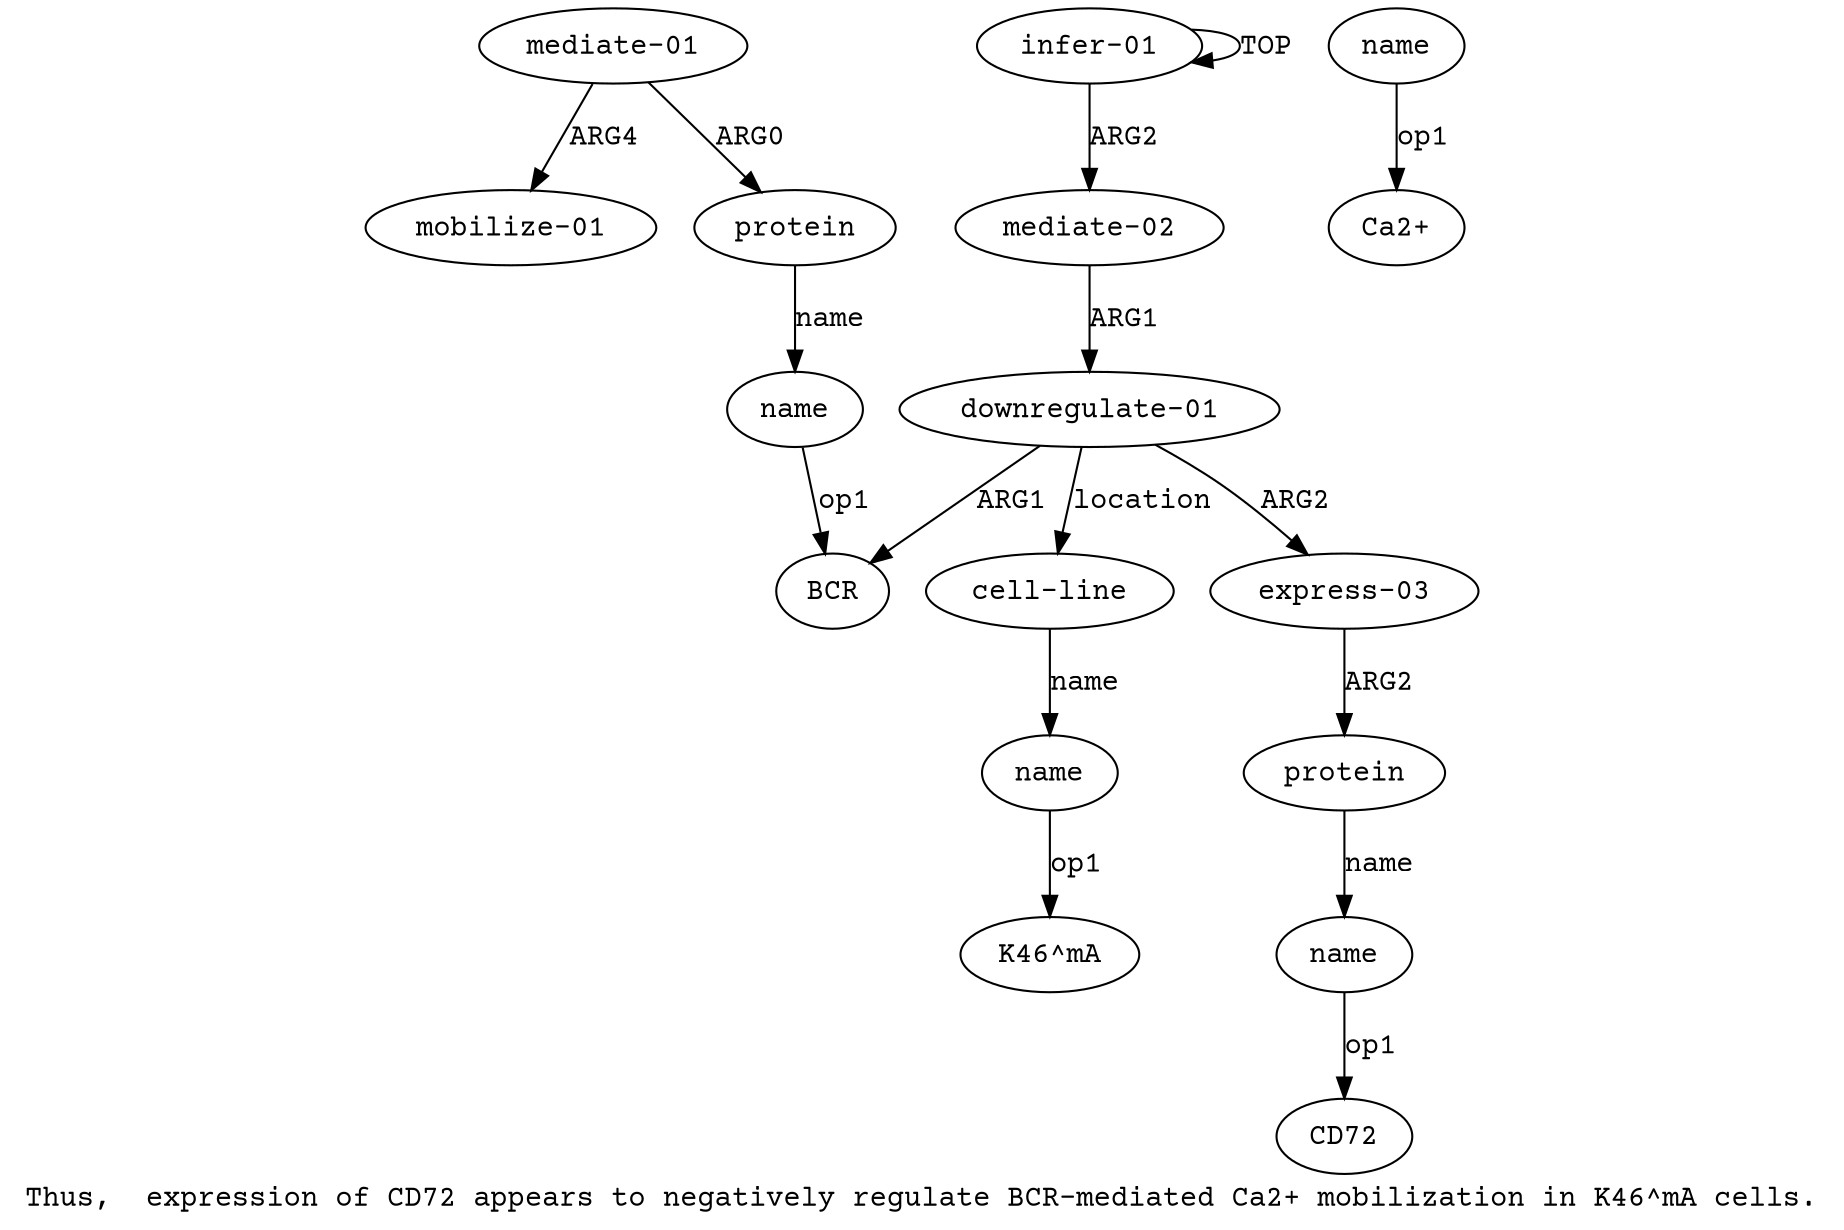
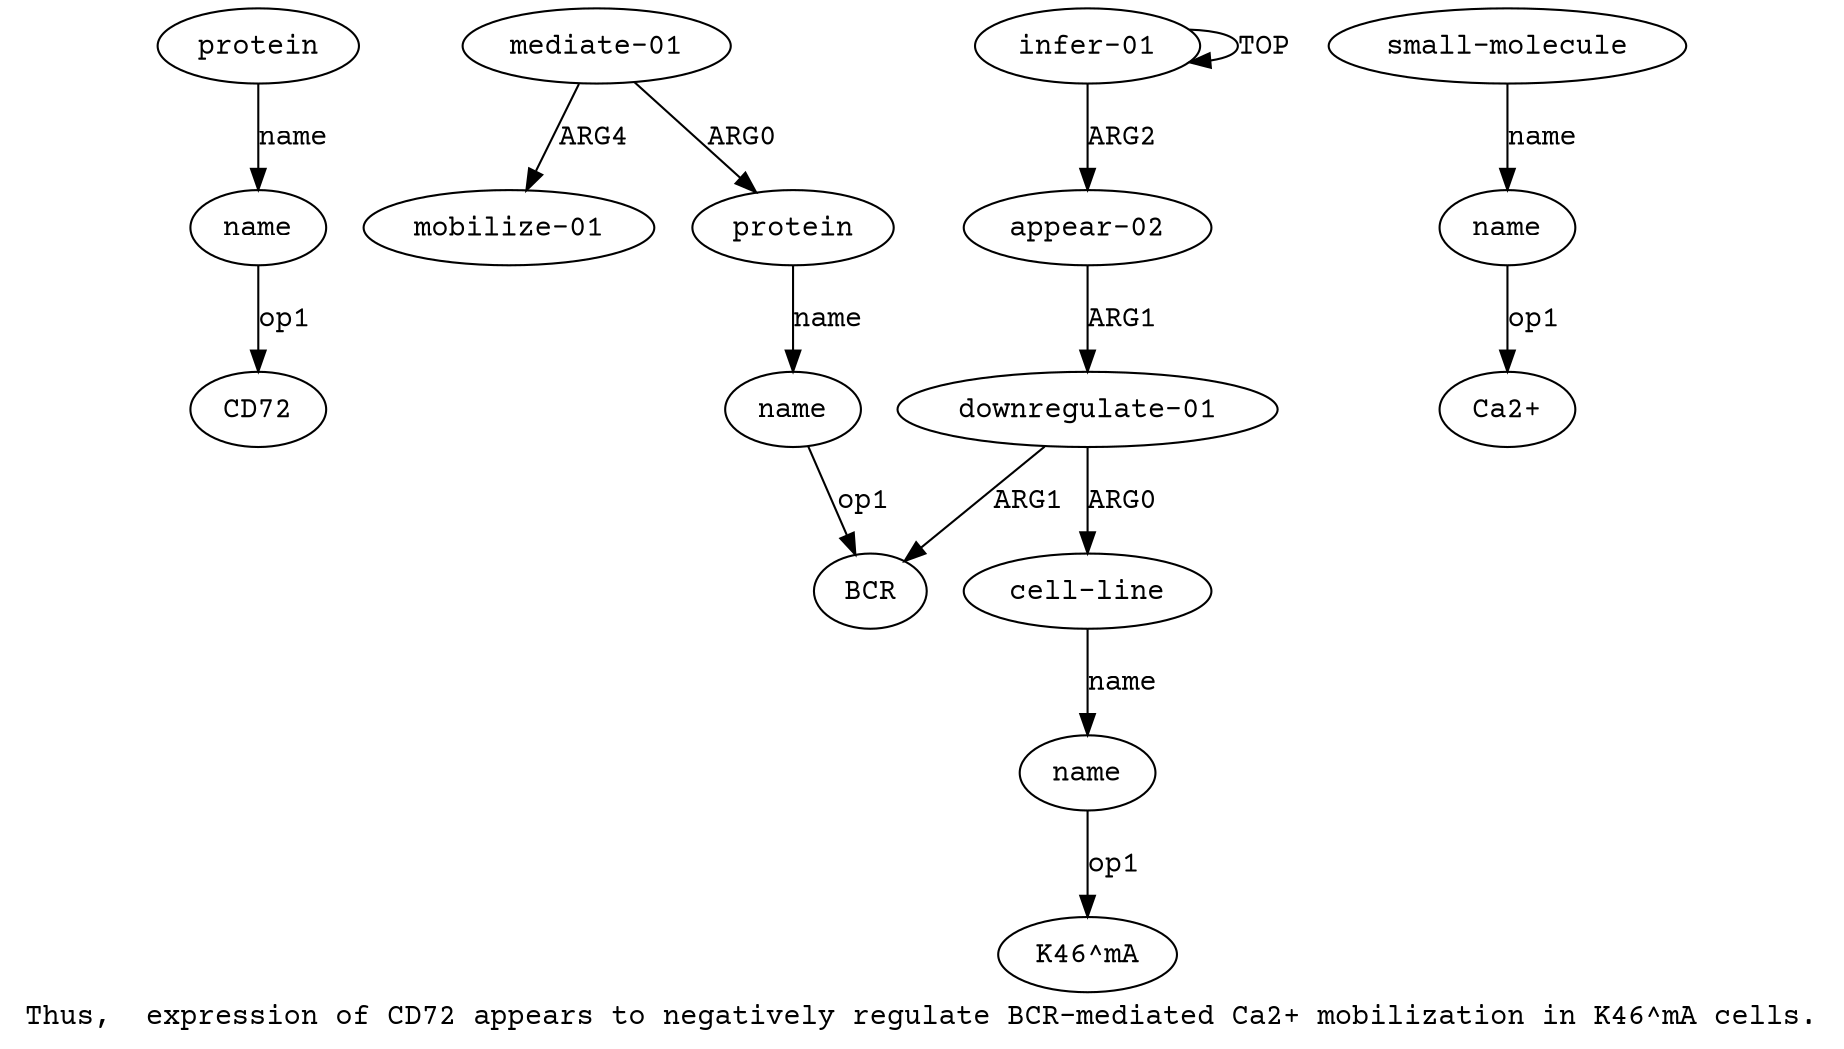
none -> (1507, 46)
(1090, 228) -> (1088, 228)
(1143, 500) -> (1123, 500)
(1344, 591) -> none
